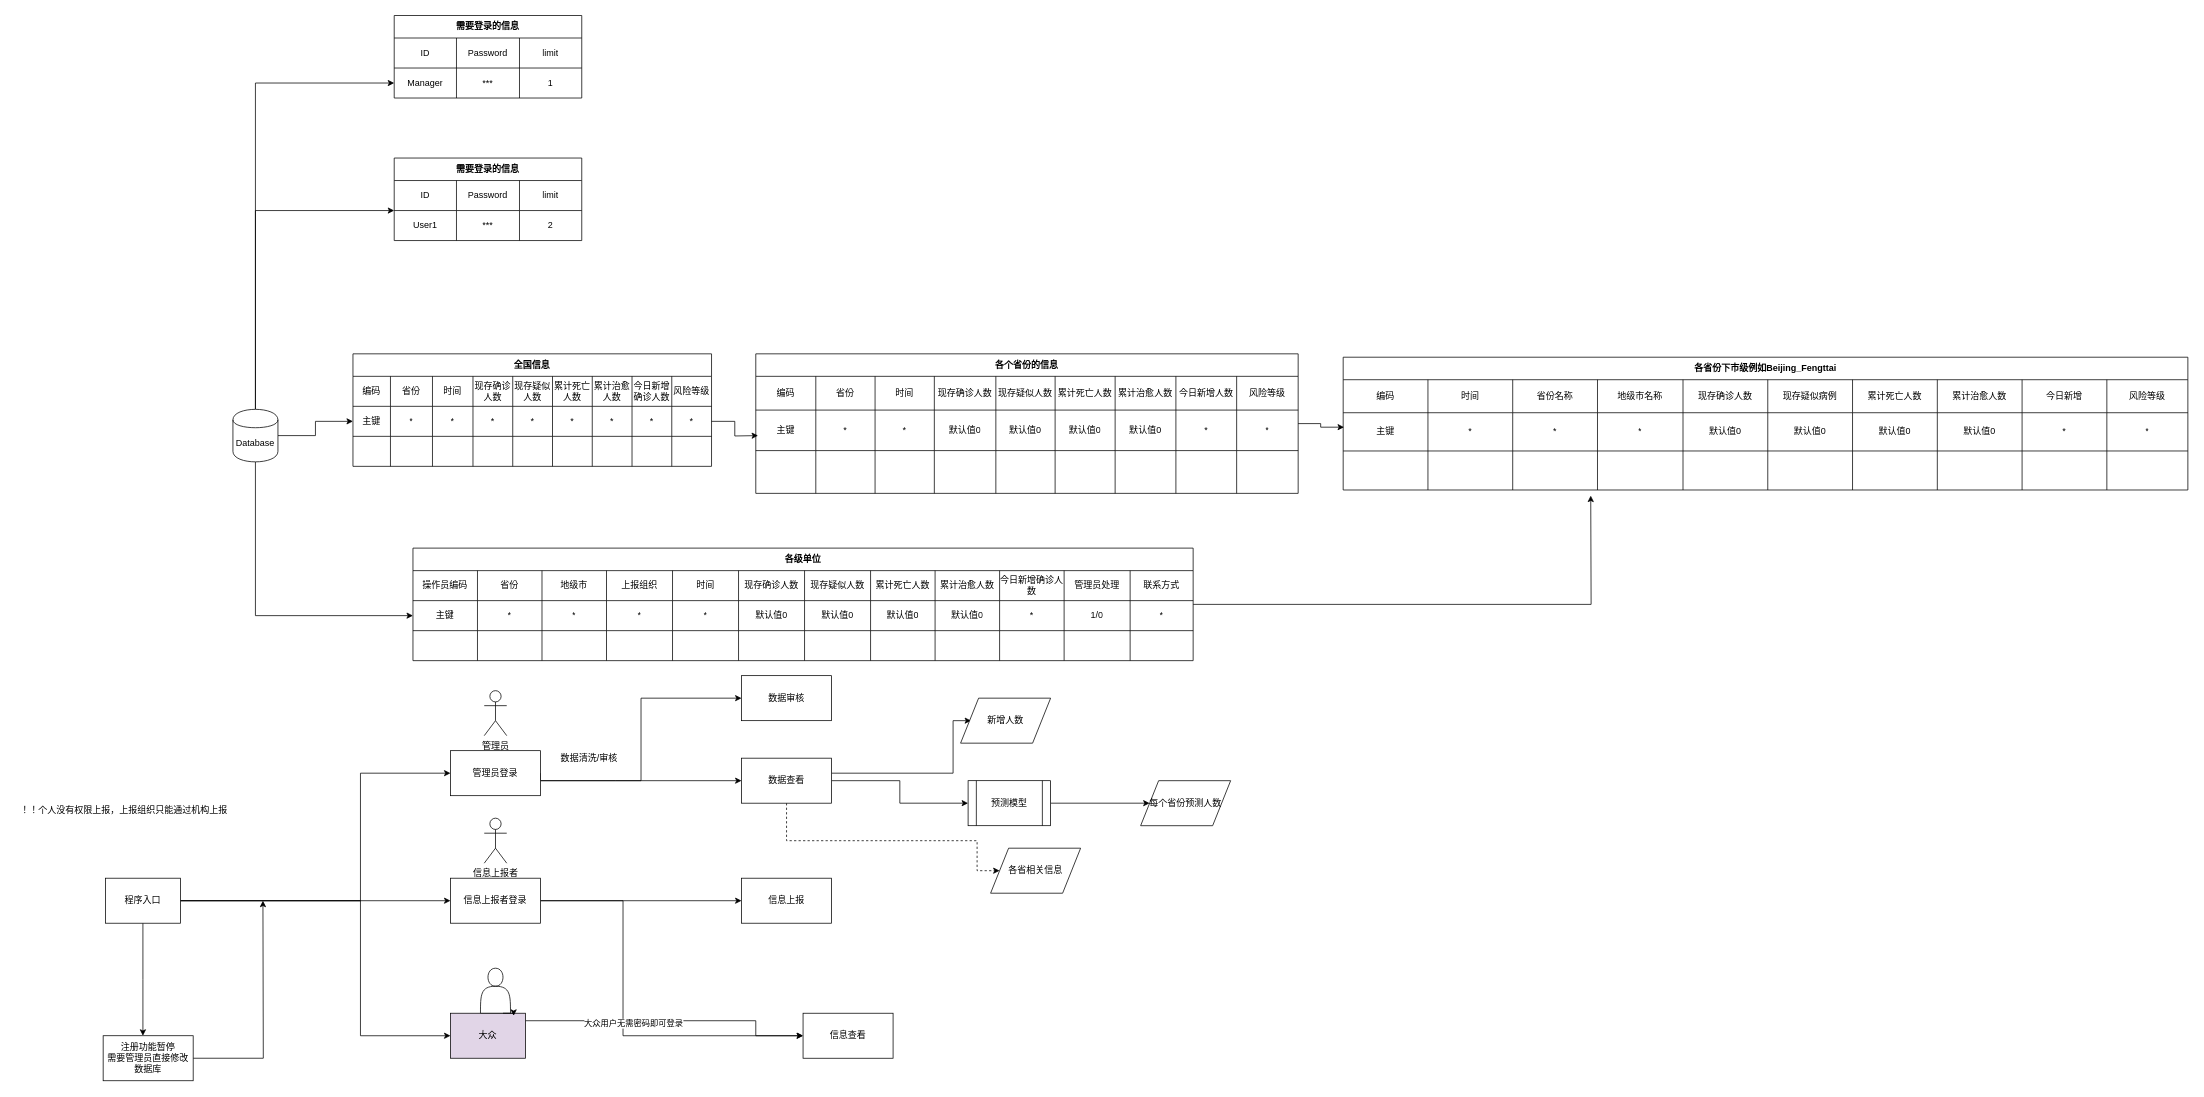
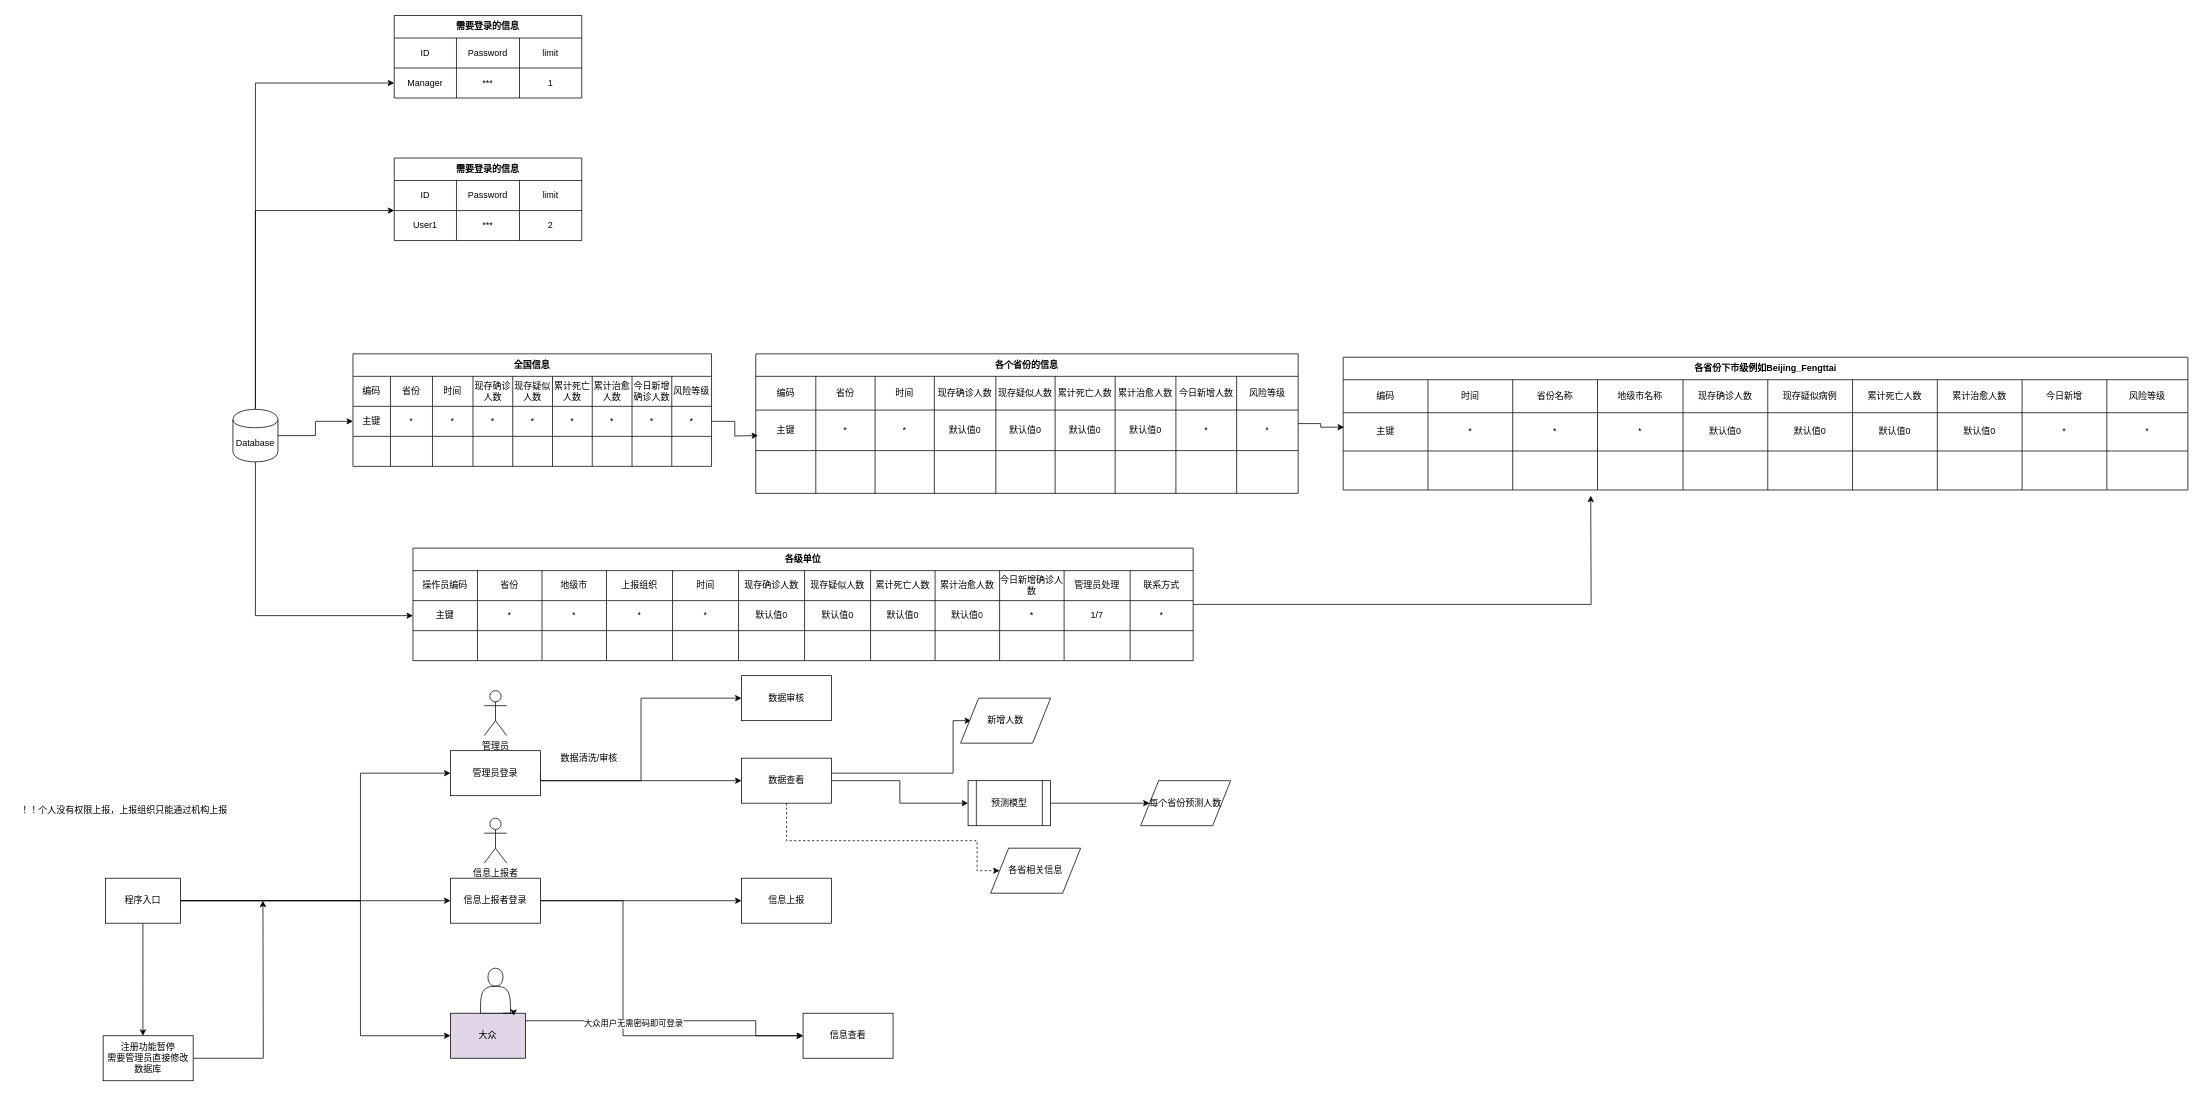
(1097, 615) -> (1097, 615)
